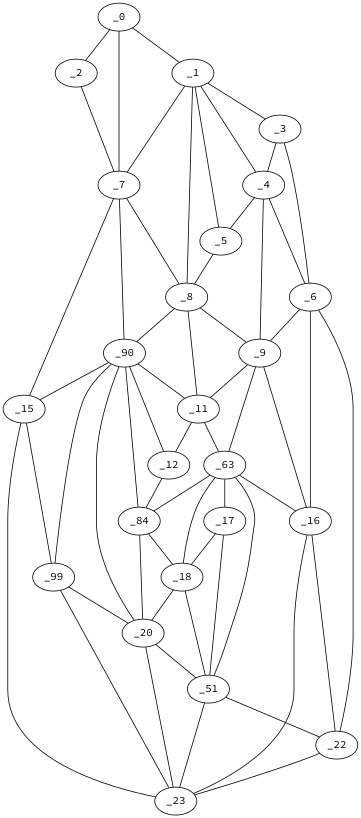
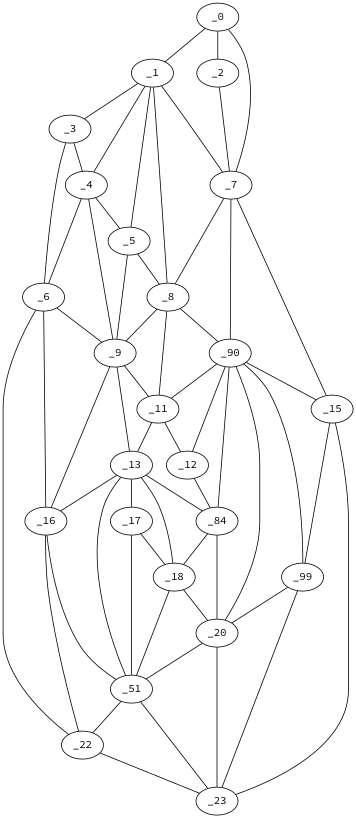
none -> (122, 297)
(225, 465) -> (131, 465)
(294, 688) -> (65, 616)
